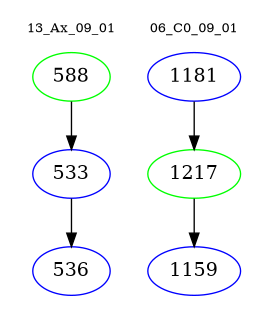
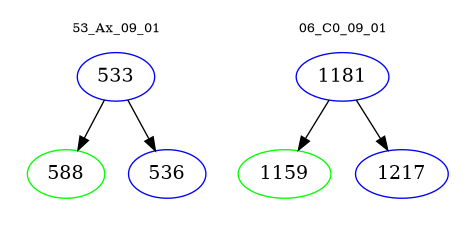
(71, 29) -> (117, 29)
(71, 119) -> (94, 119)
(194, 174) -> (402, 174)
(194, 216) -> (317, 119)
(194, 271) -> (285, 174)
